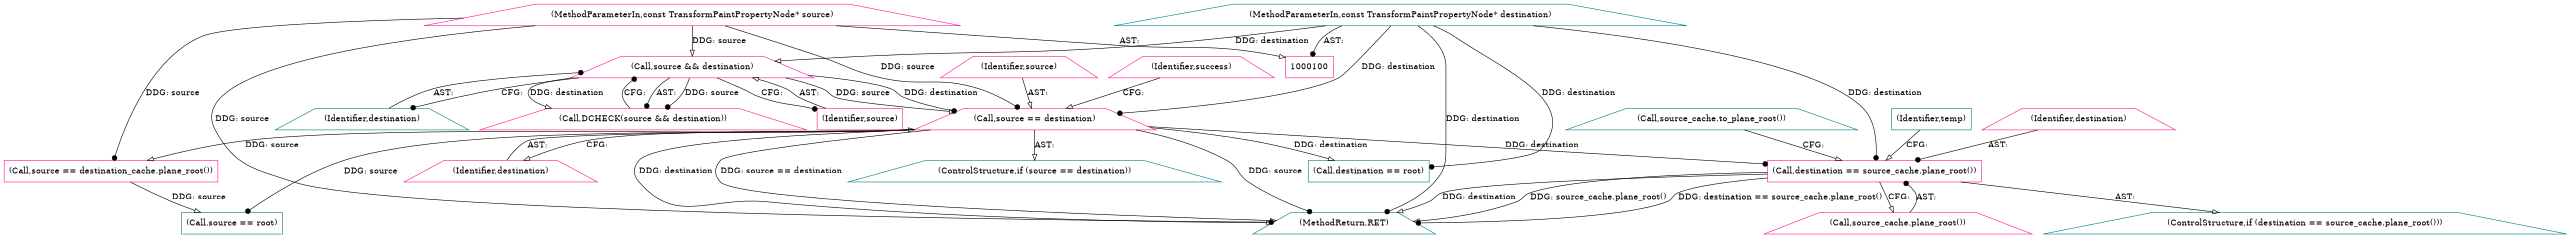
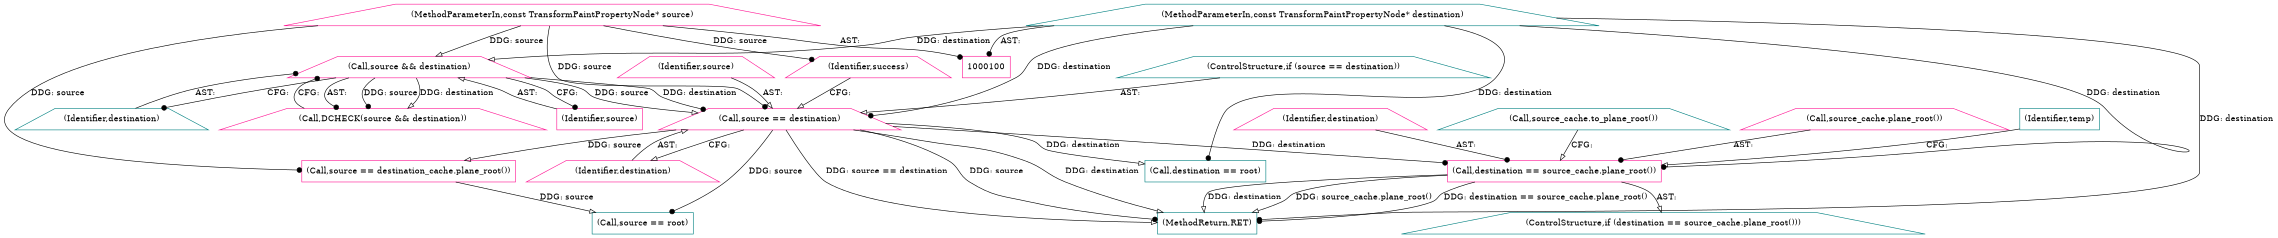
(1058, 41) -> (810, 42)
(1035, 142) -> (1044, 97)
(1885, 194) -> none
(552, 206) -> (706, 44)
(1344, 223) -> (1207, 223)
